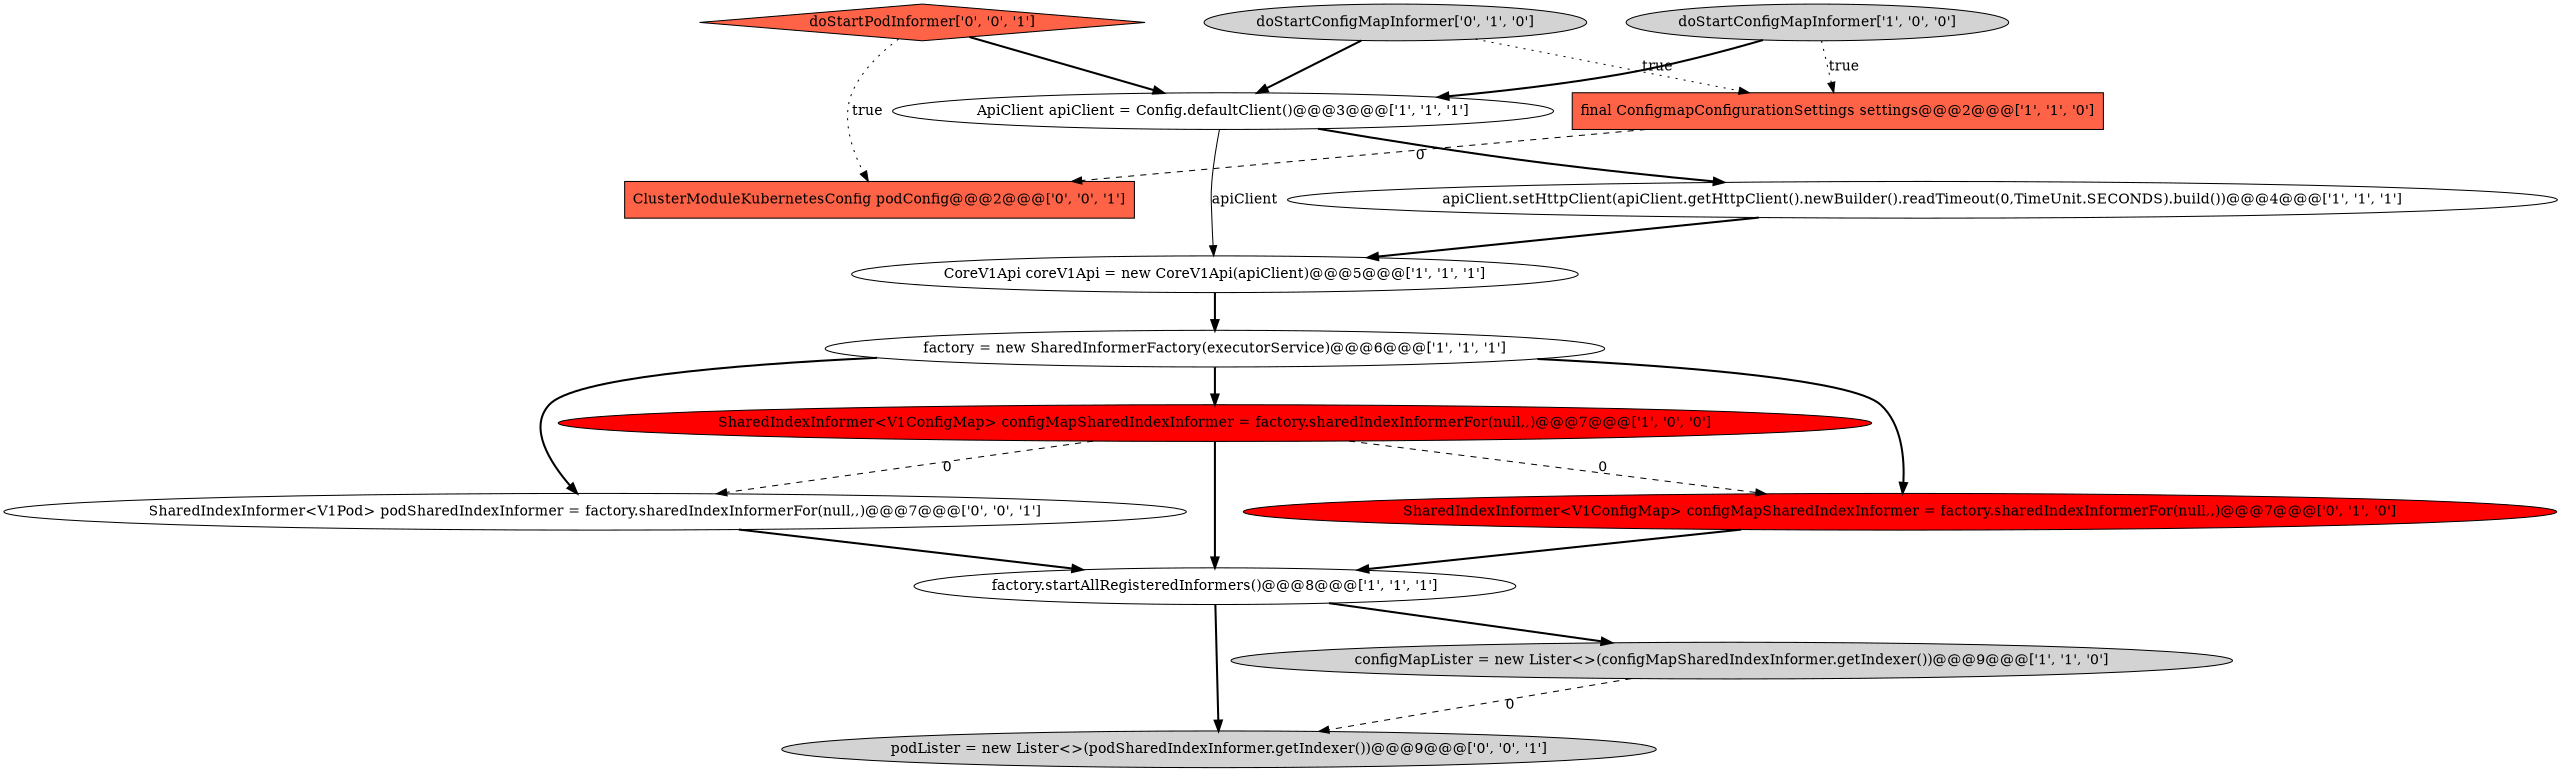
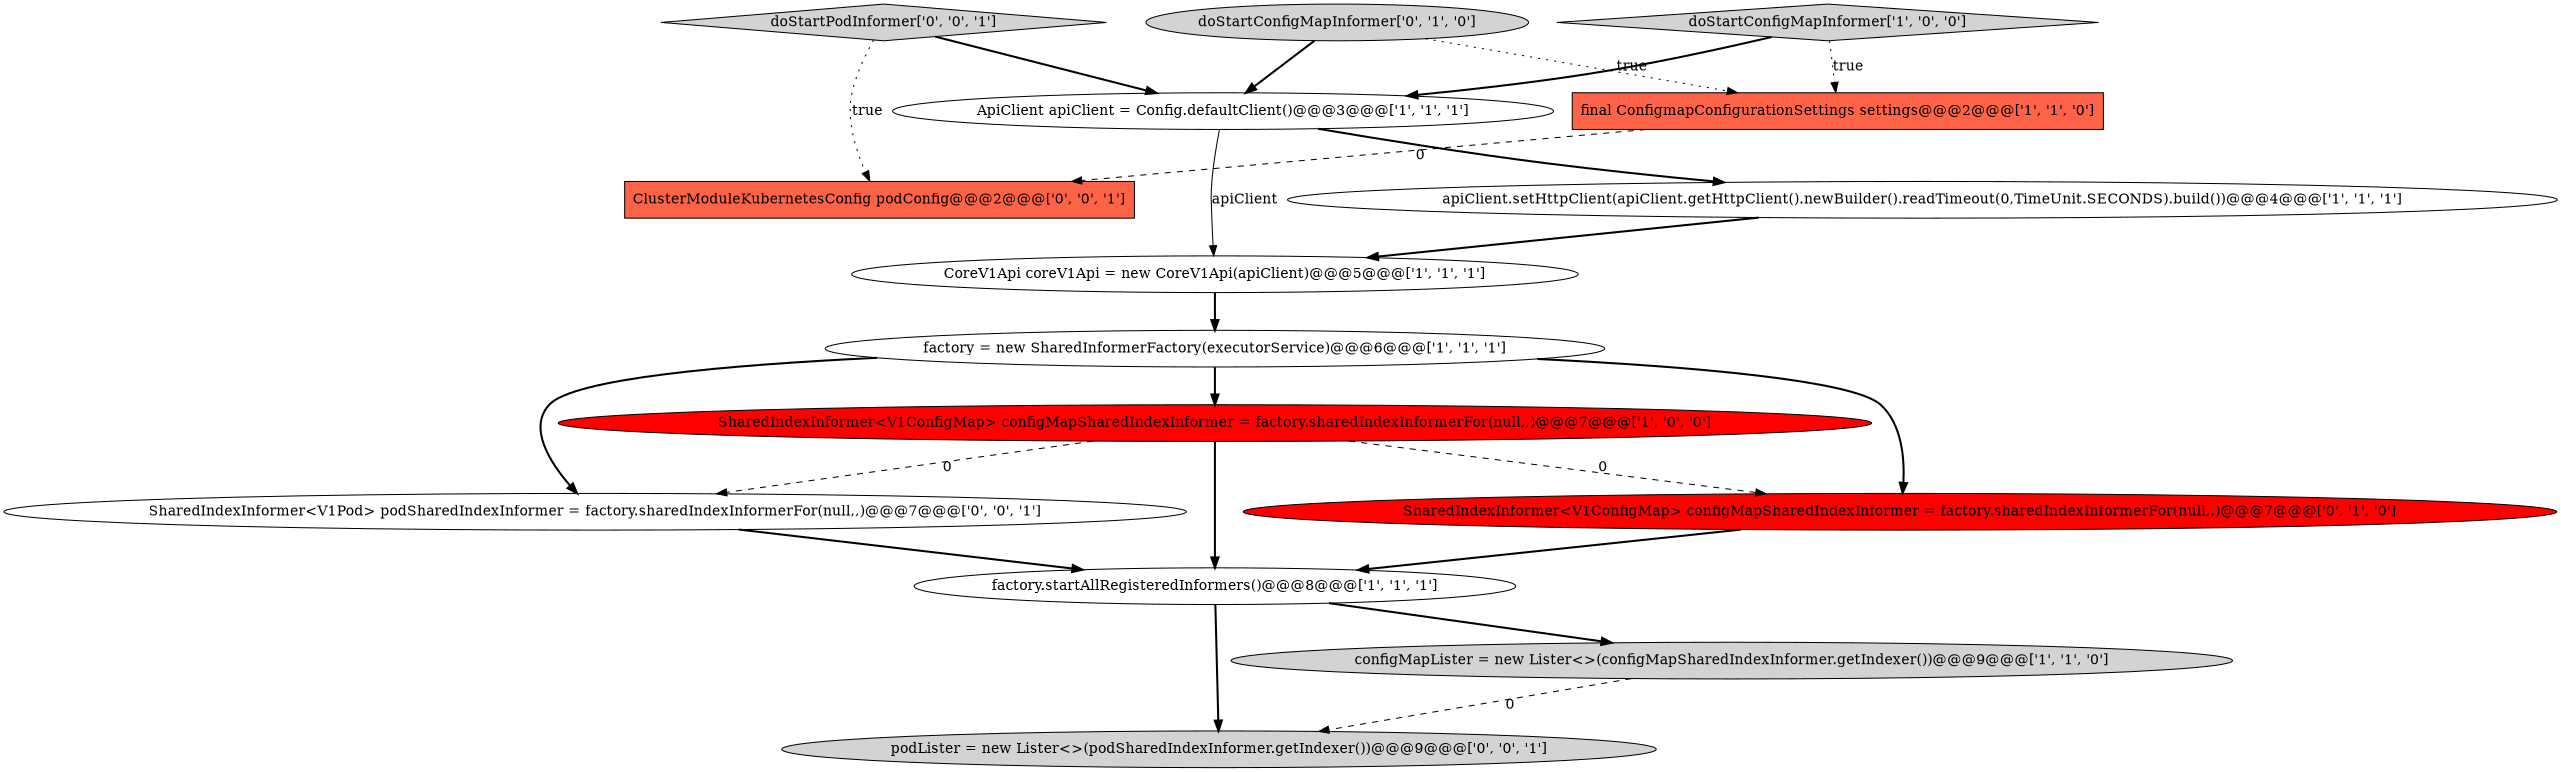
(922, 22) -> (884, 22)
(1817, 22) -> (1828, 22)
